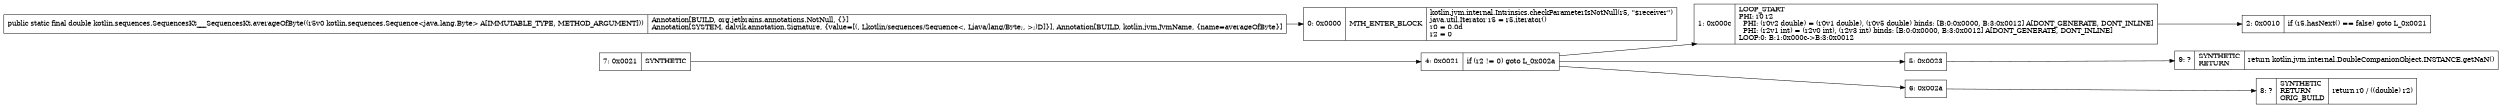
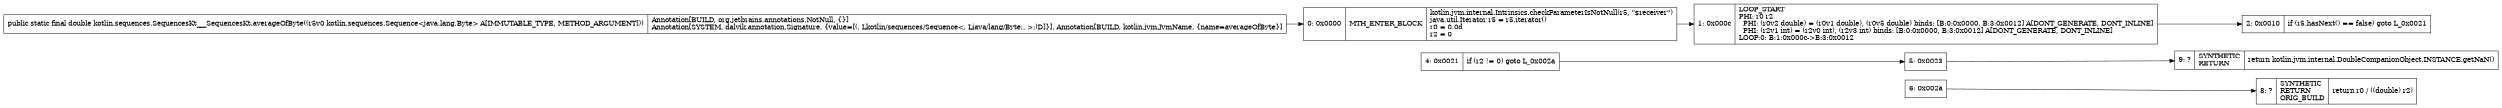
(1626, 50) -> (1683, 24)
(645, 62) -> none
(1730, 77) -> none
